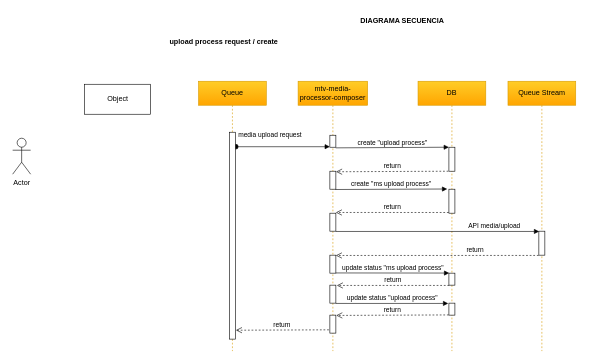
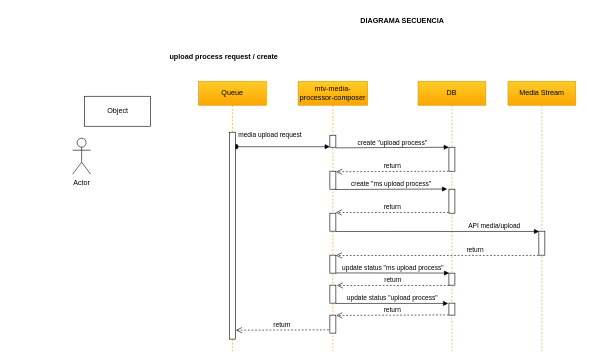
(240, 42) -> (240, 57)
(542, 93) -> (542, 93)
(117, 99) -> (117, 111)
(21, 156) -> (81, 156)
